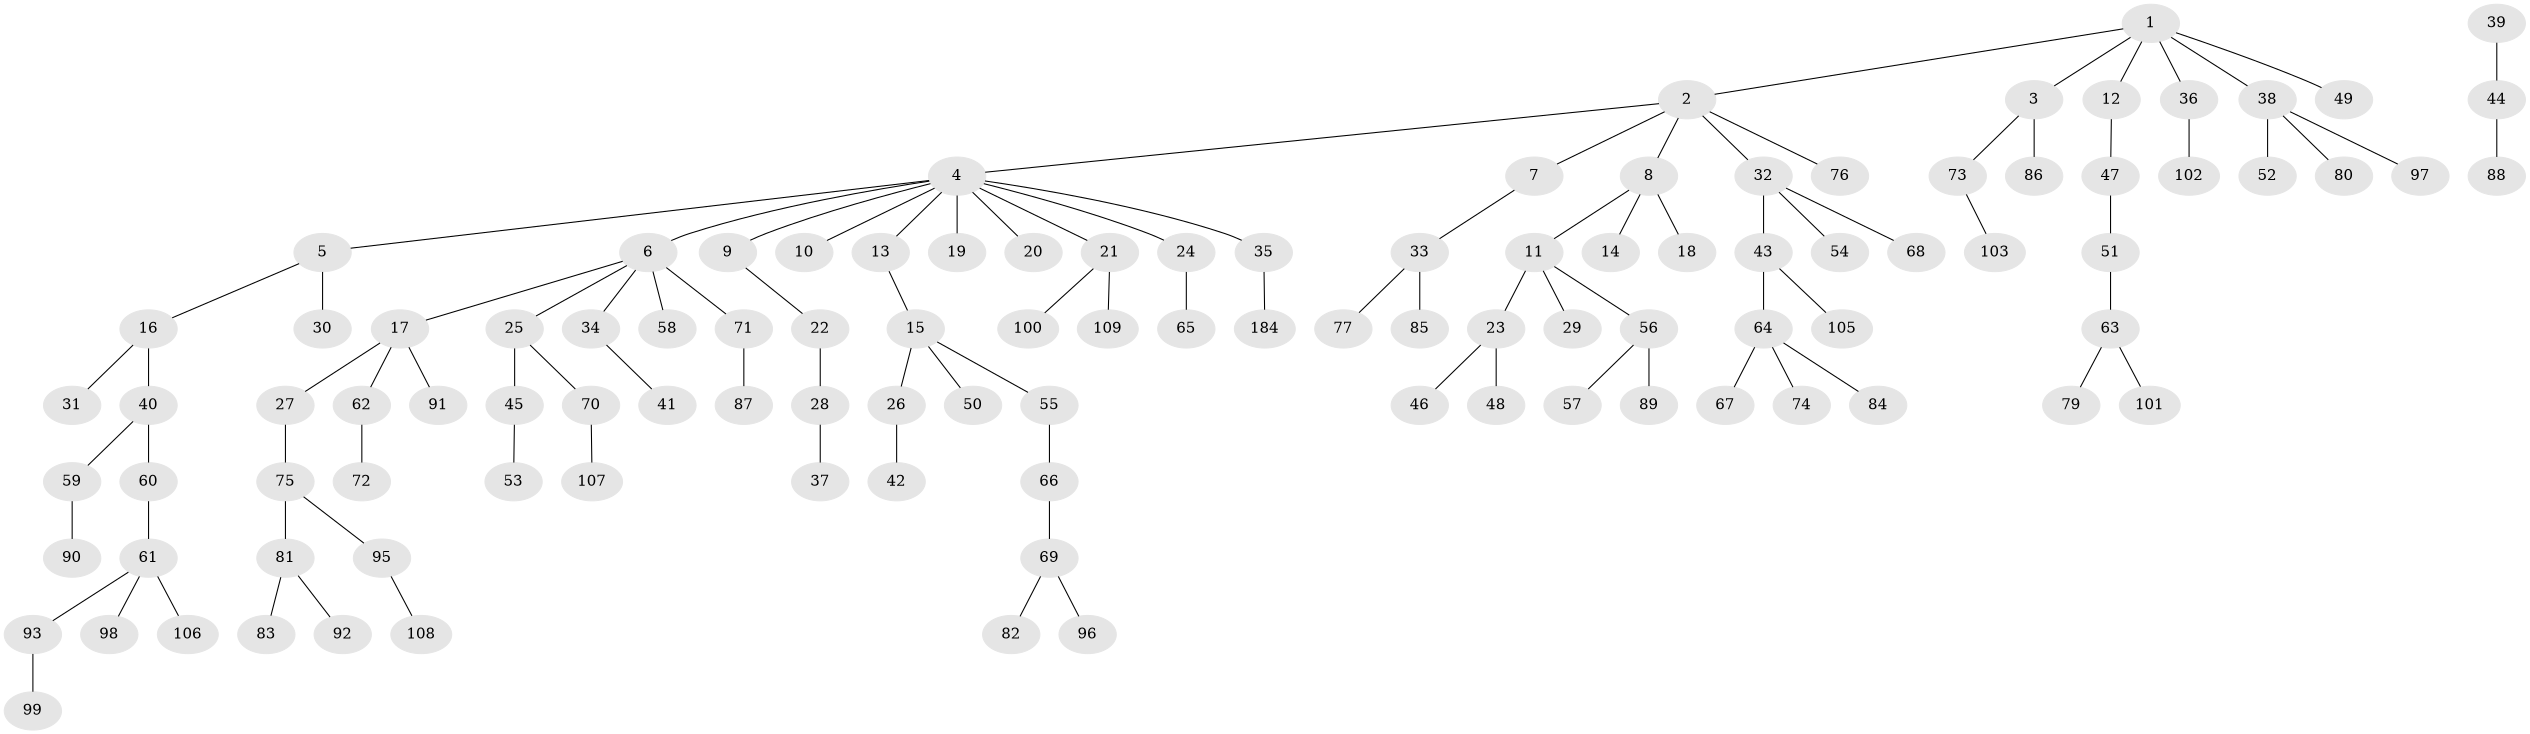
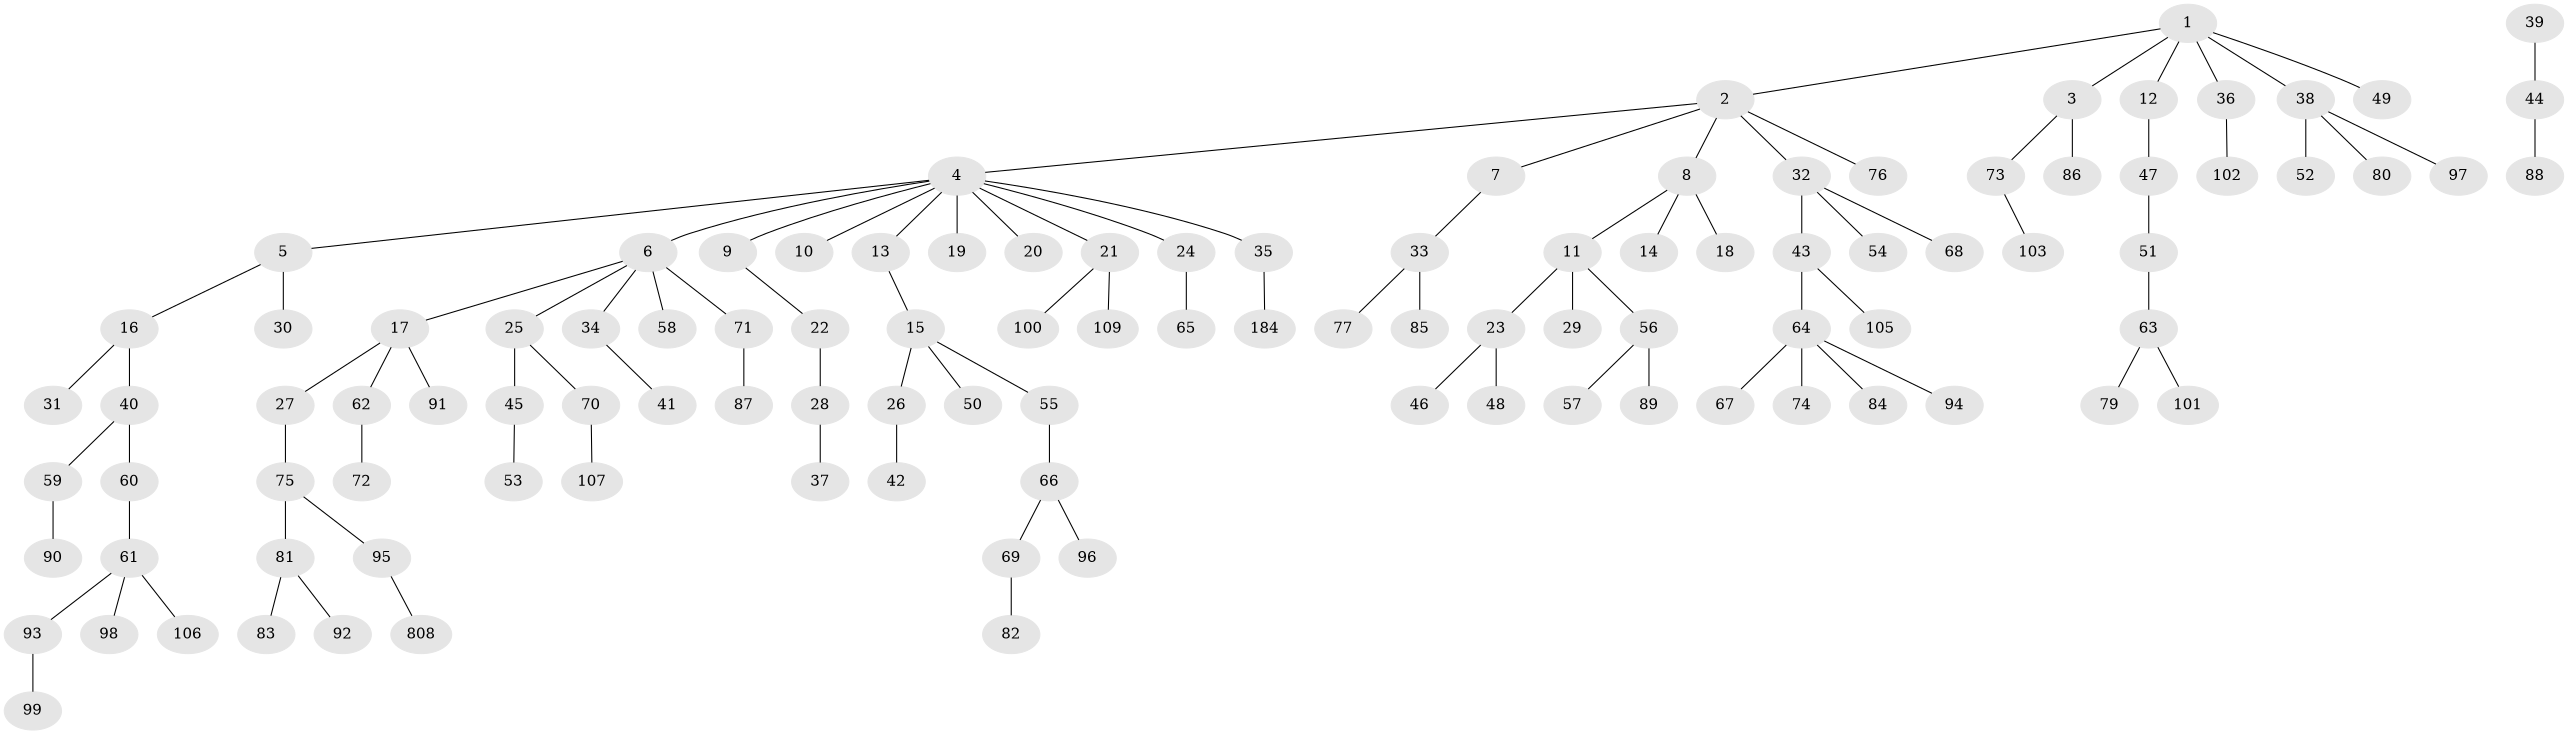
none -> (1955, 405)
(1069, 596) -> (1069, 520)
(421, 635) -> (421, 635)
